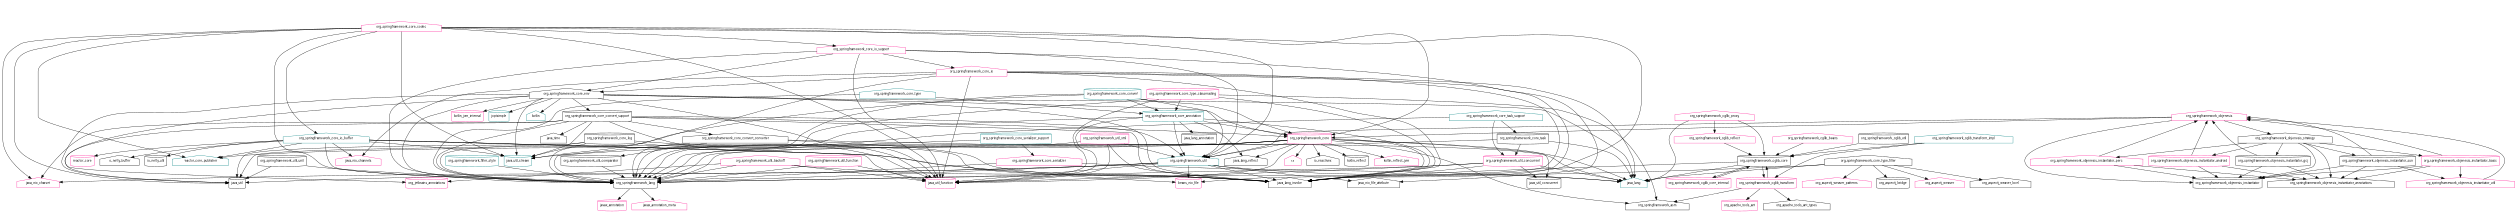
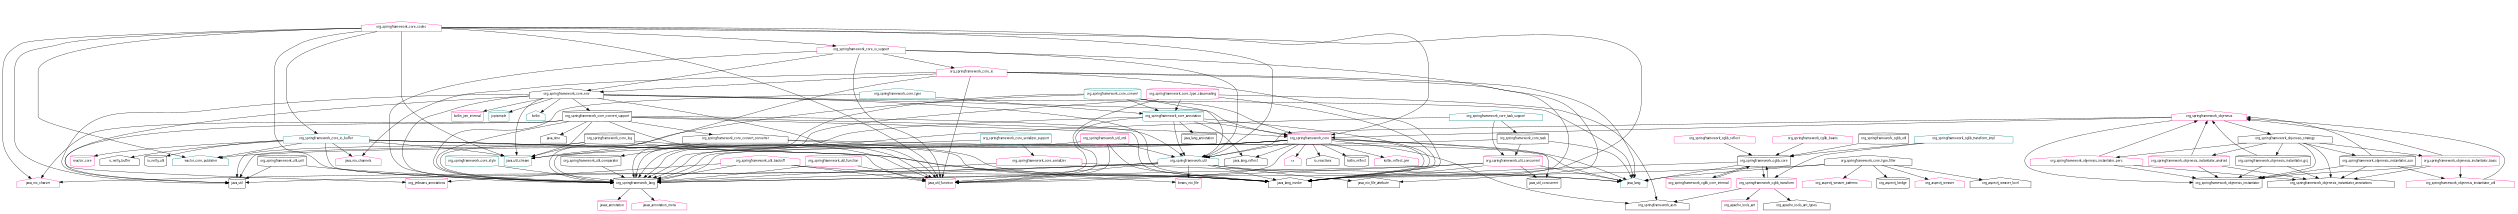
(1480, 92) -> none
(1715, 116) -> none
(472, 161) -> (472, 161)
